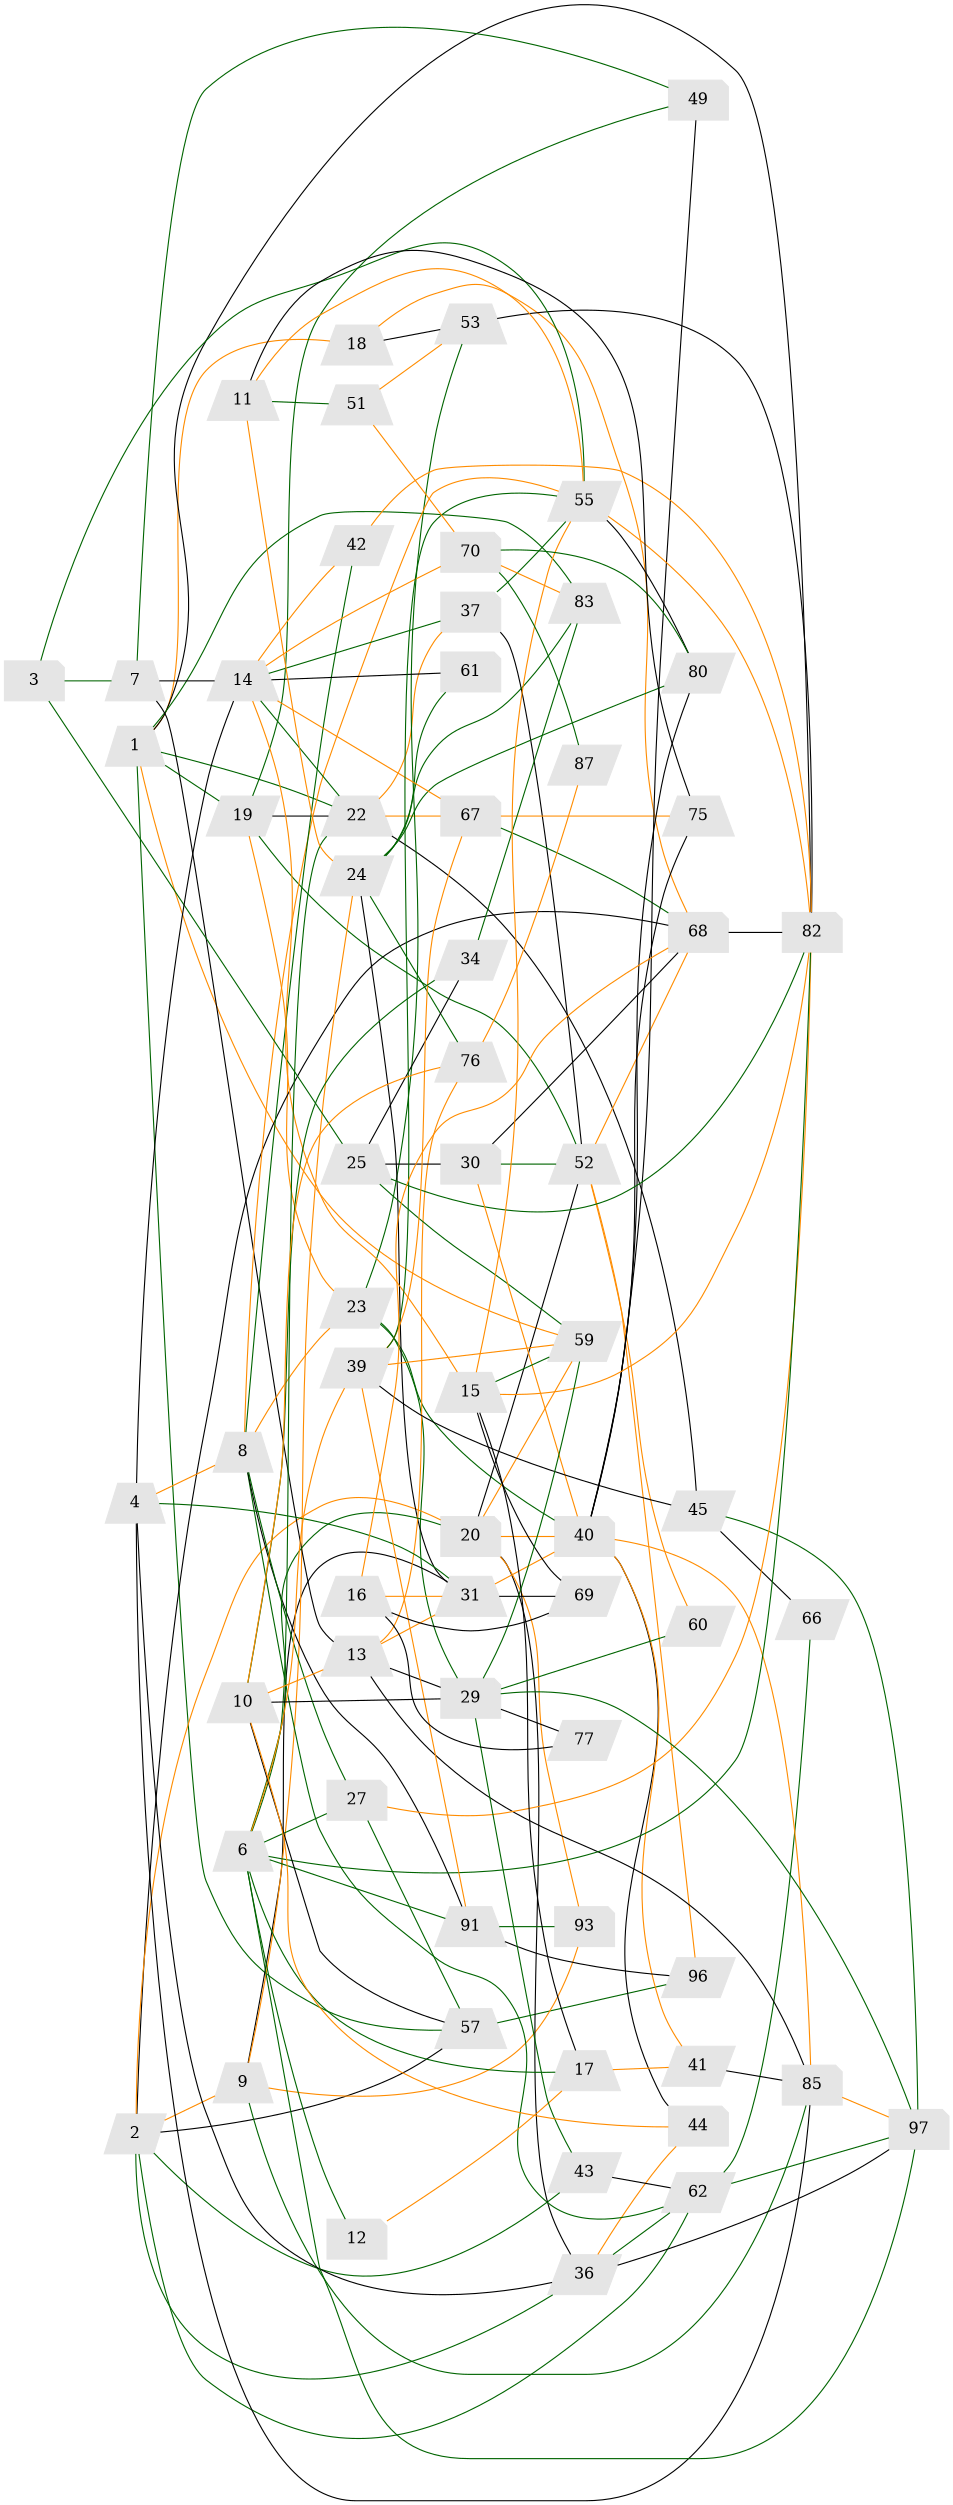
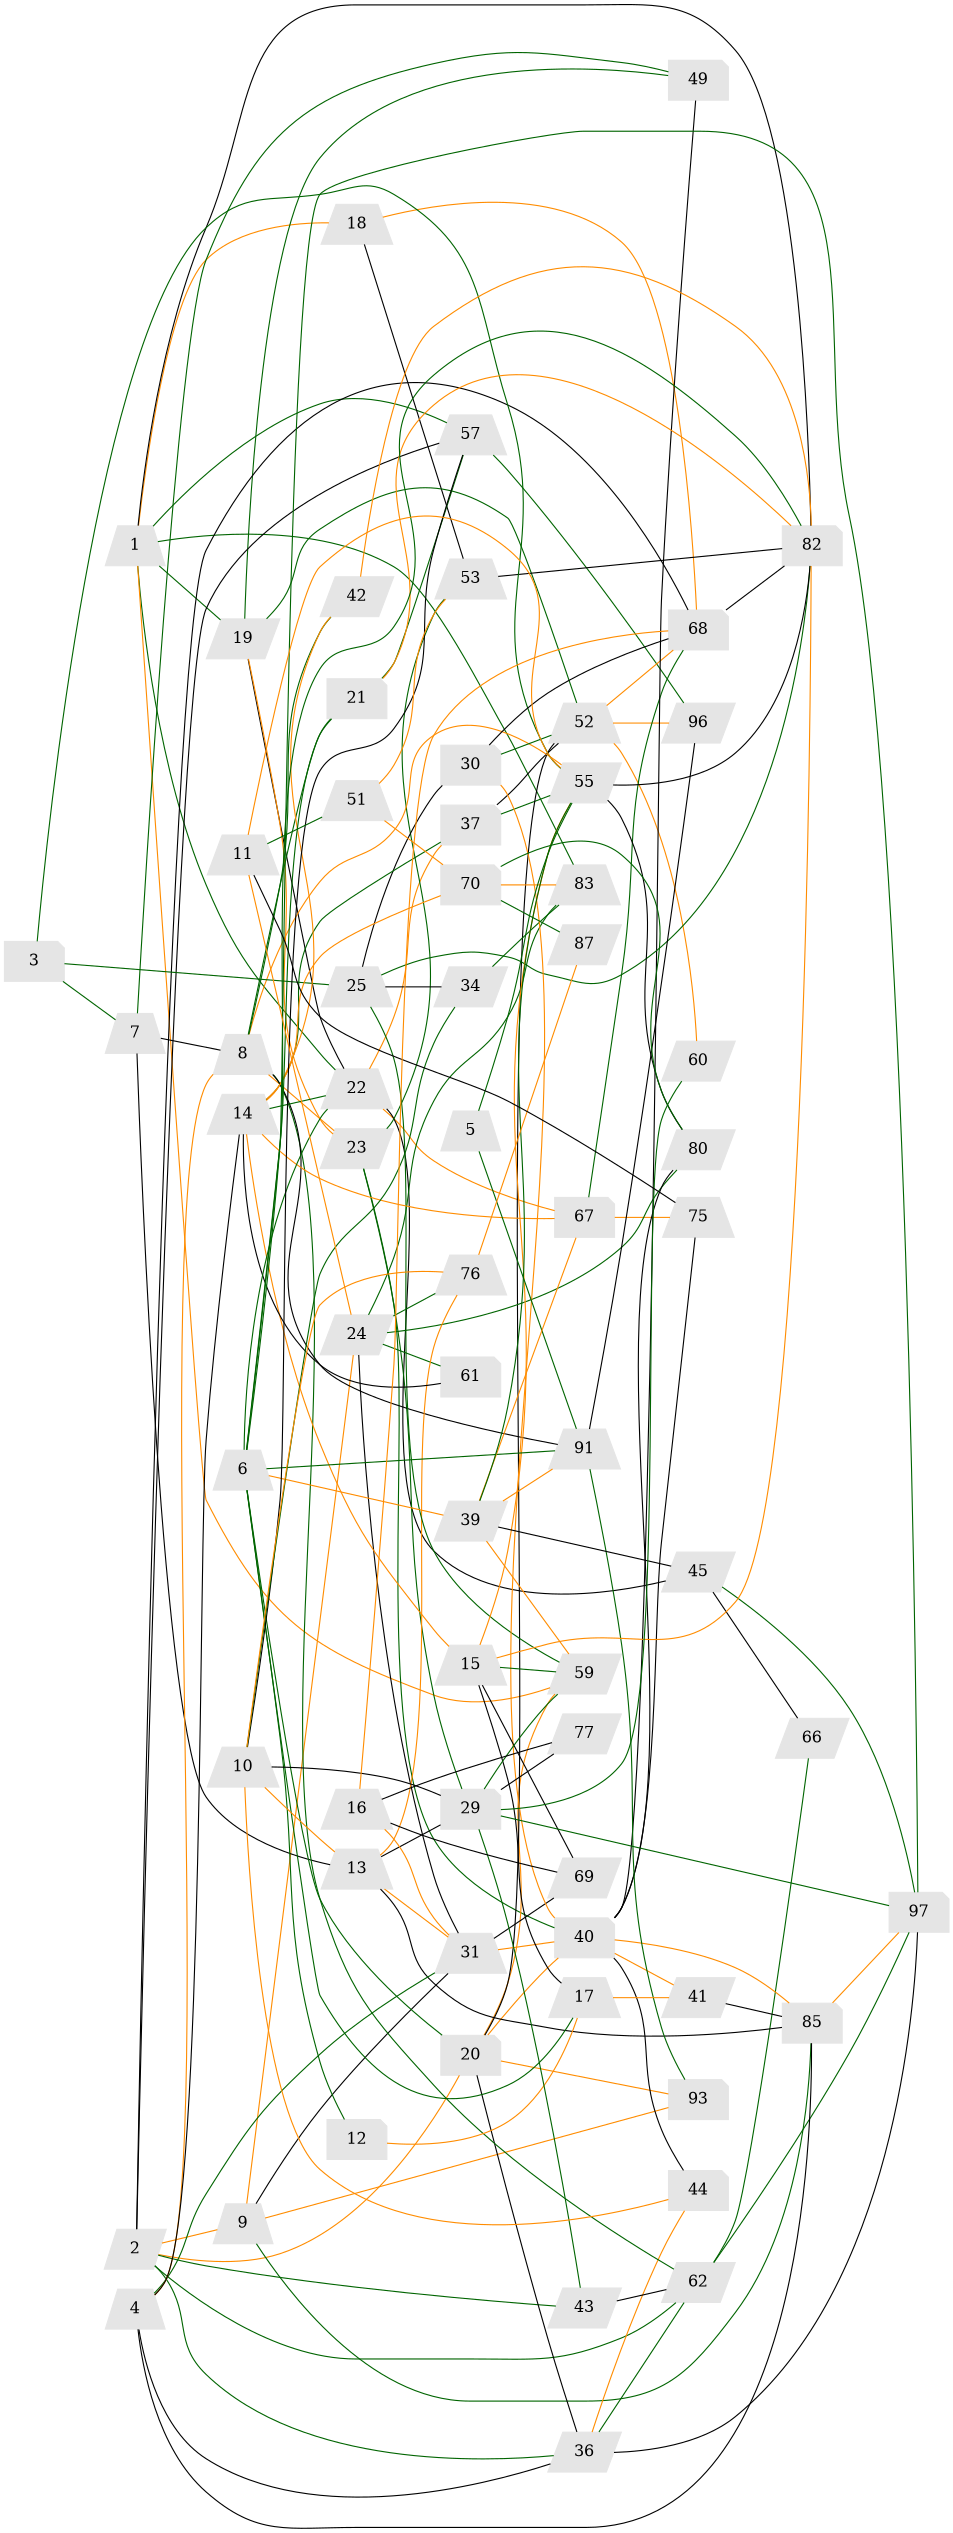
(195, 681) -> (191, 1044)
(758, 688) -> (761, 724)
none -> (471, 1131)
(357, 1800) -> (357, 699)
